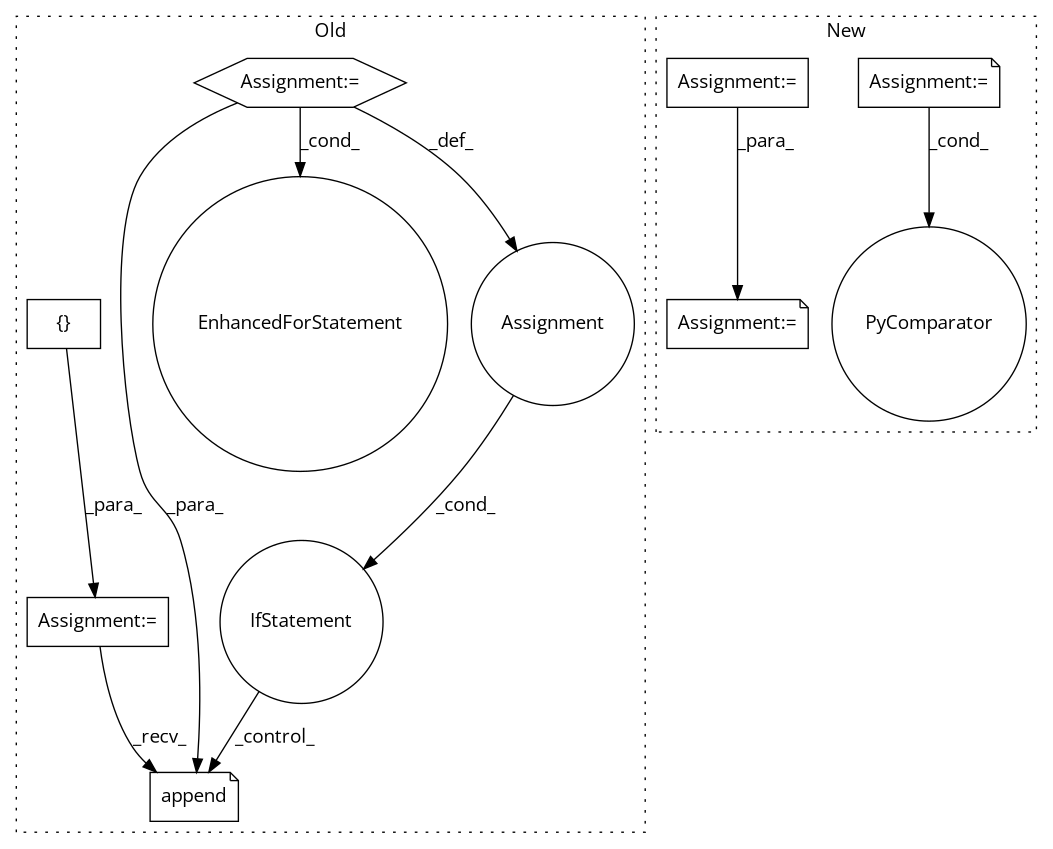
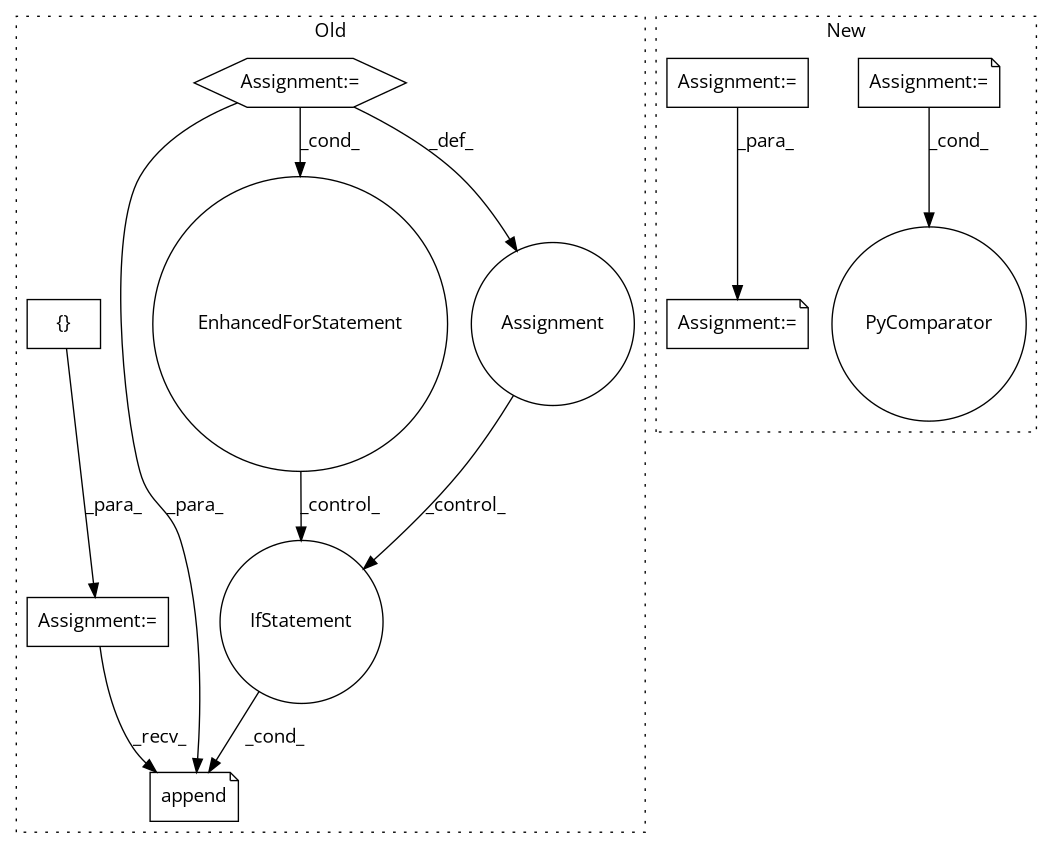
none -> (301, 499)
(466, 506) -> (466, 506)
(275, 738) -> (275, 738)
